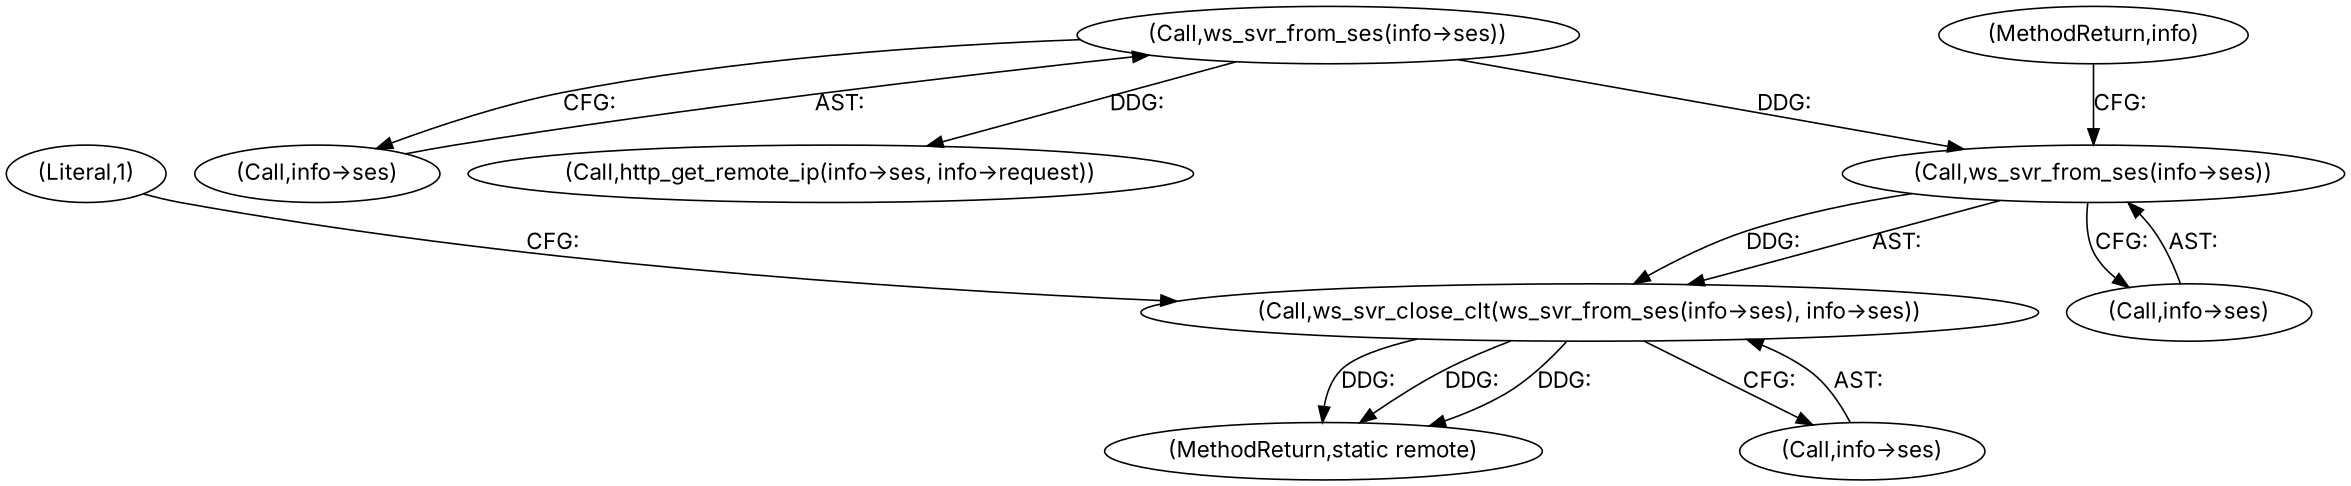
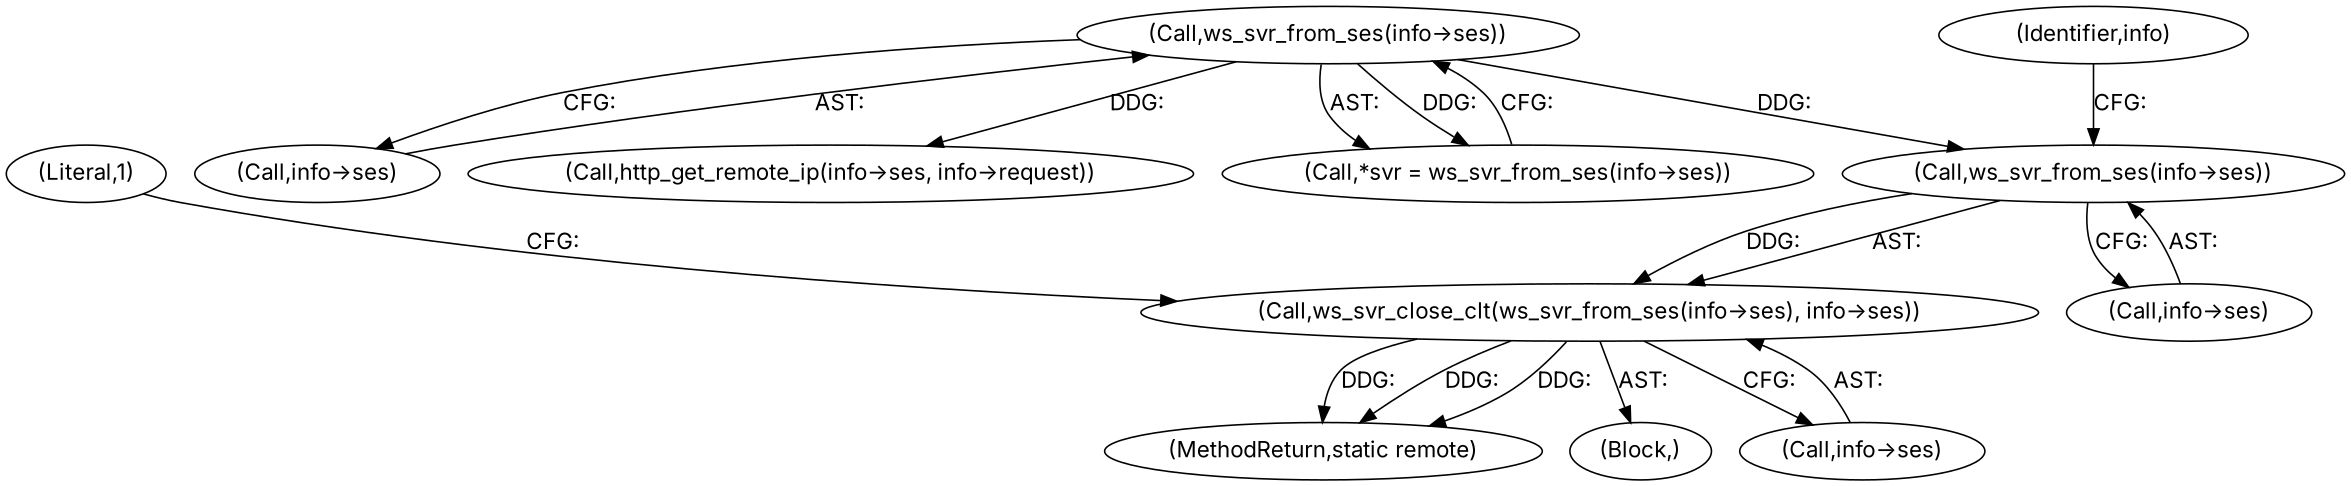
(2094, 35) -> (2094, 35)
none -> (1518, 174)
none -> (1641, 451)
